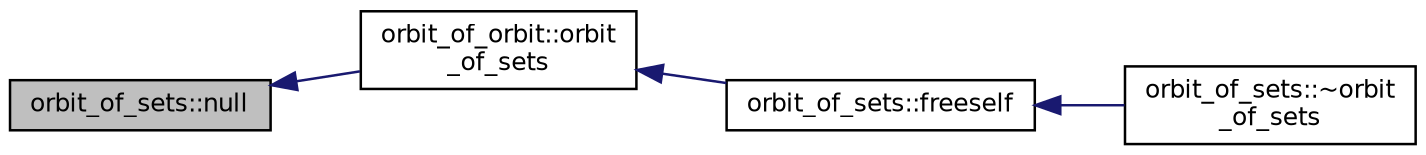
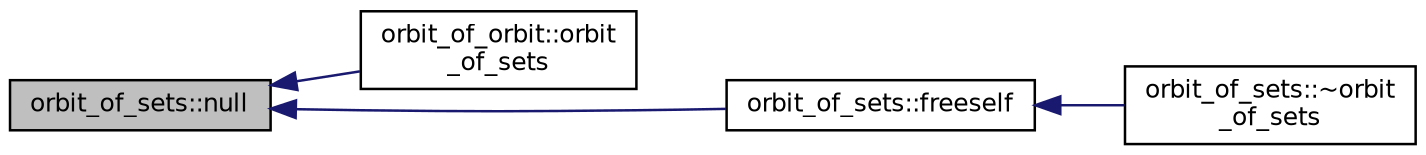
(694, 78) -> (511, 111)
